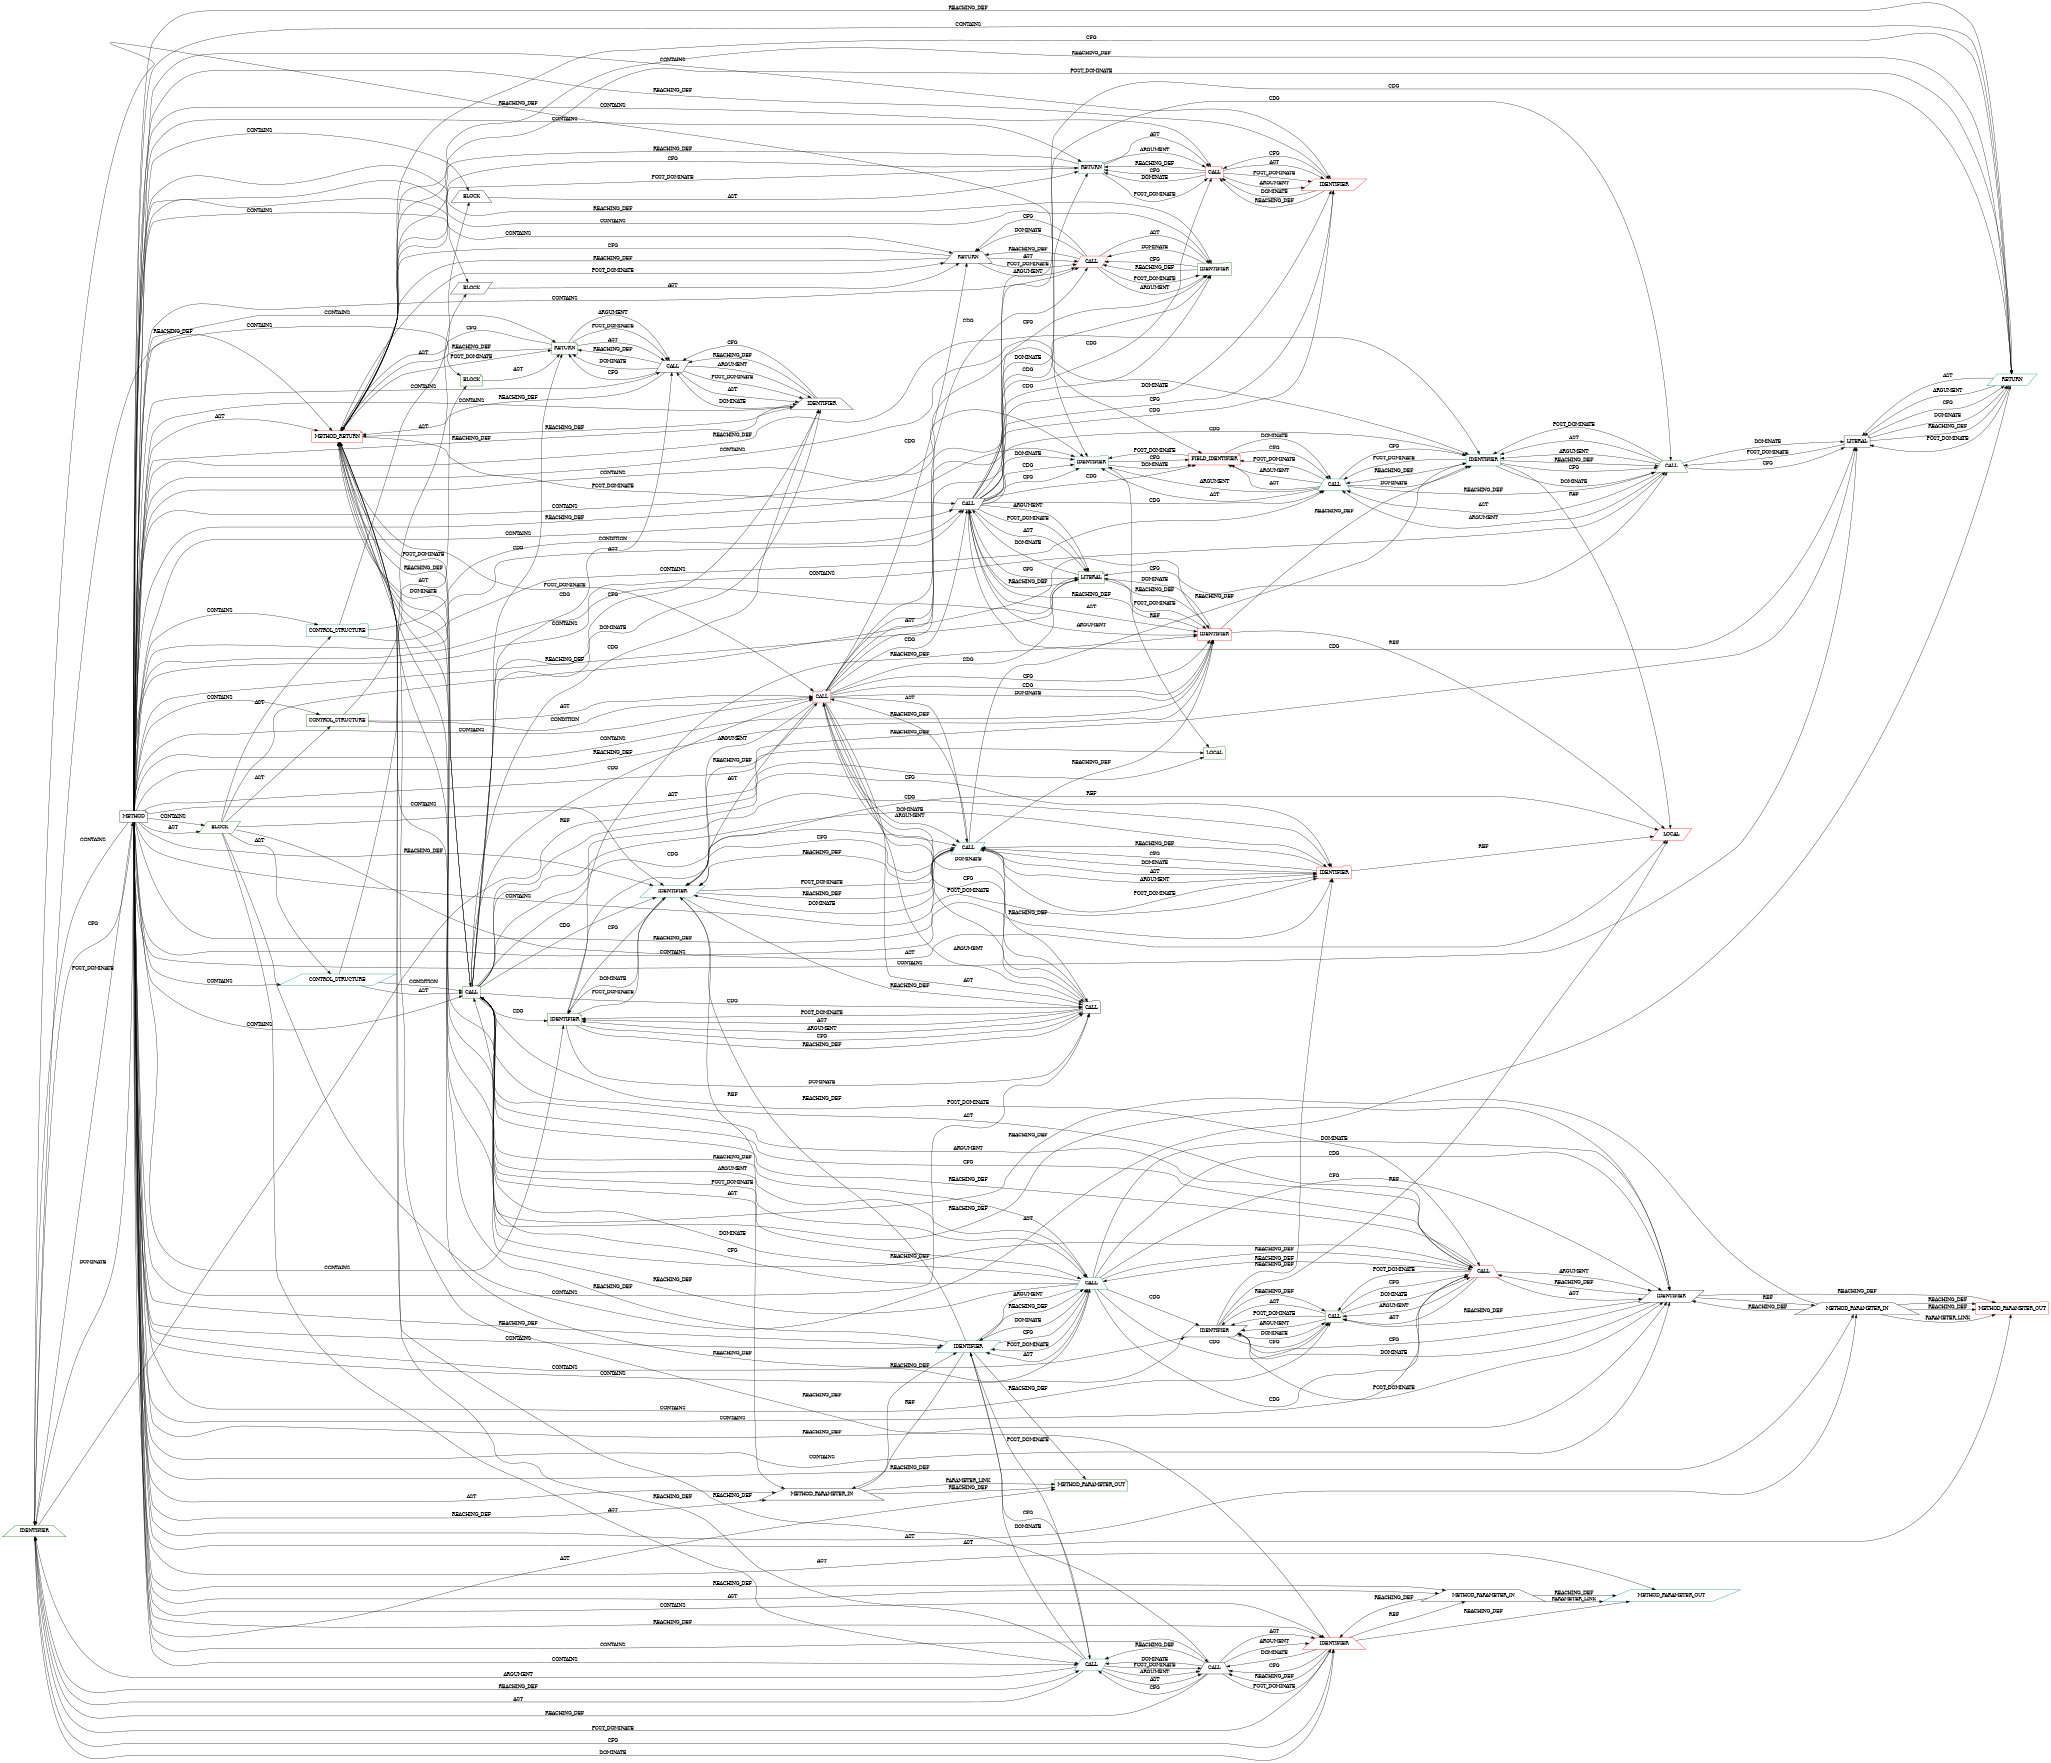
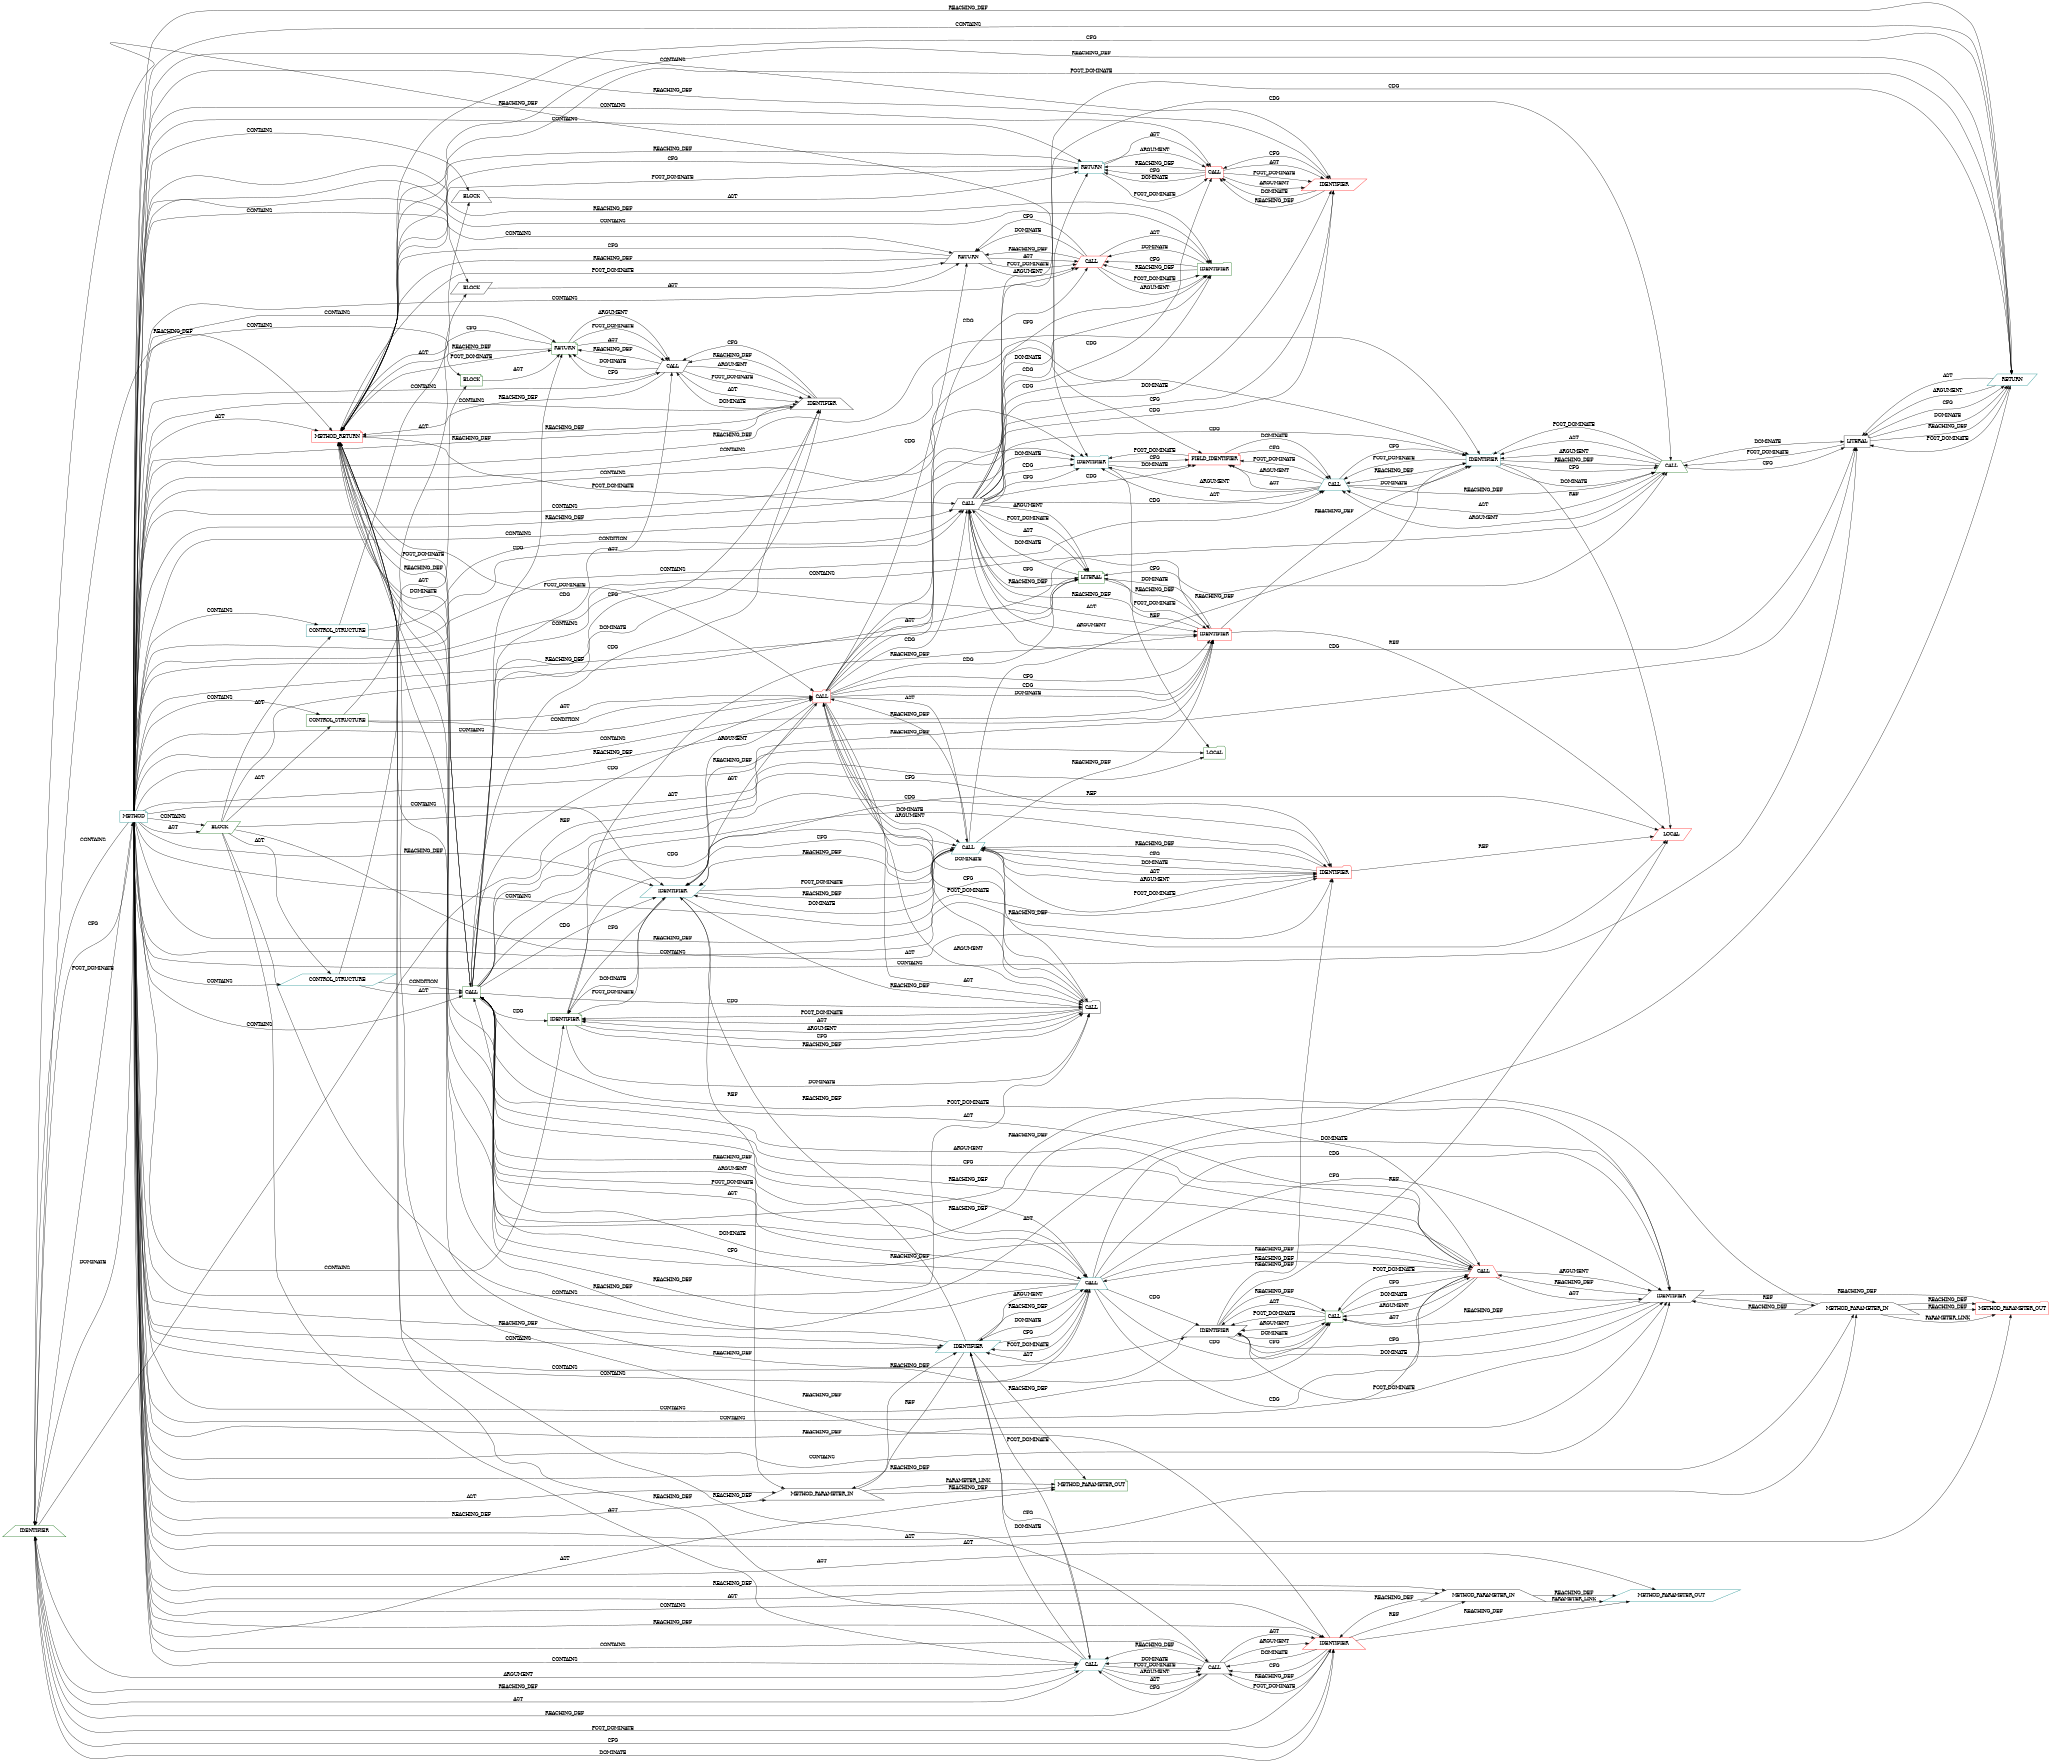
(134, 817) -> (134, 817)
